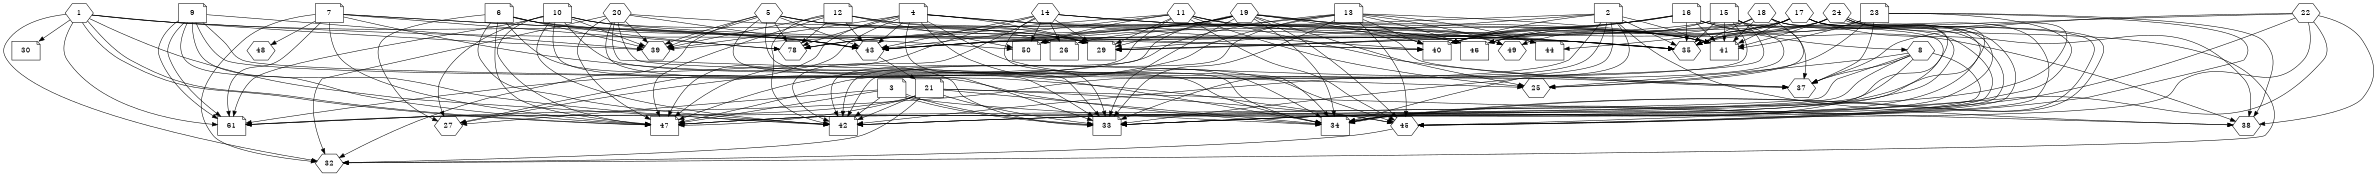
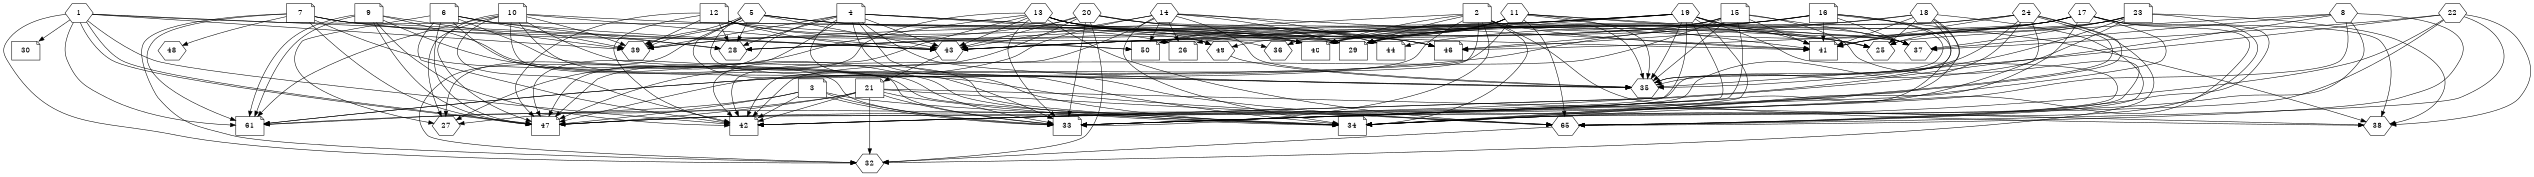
(1349, 13) -> (1038, 13)
(1746, 31) -> (1428, 79)
(1805, 42) -> (1871, 30)
(793, 51) -> (733, 51)
none -> (1278, 51)
(1405, 126) -> (1565, 126)
